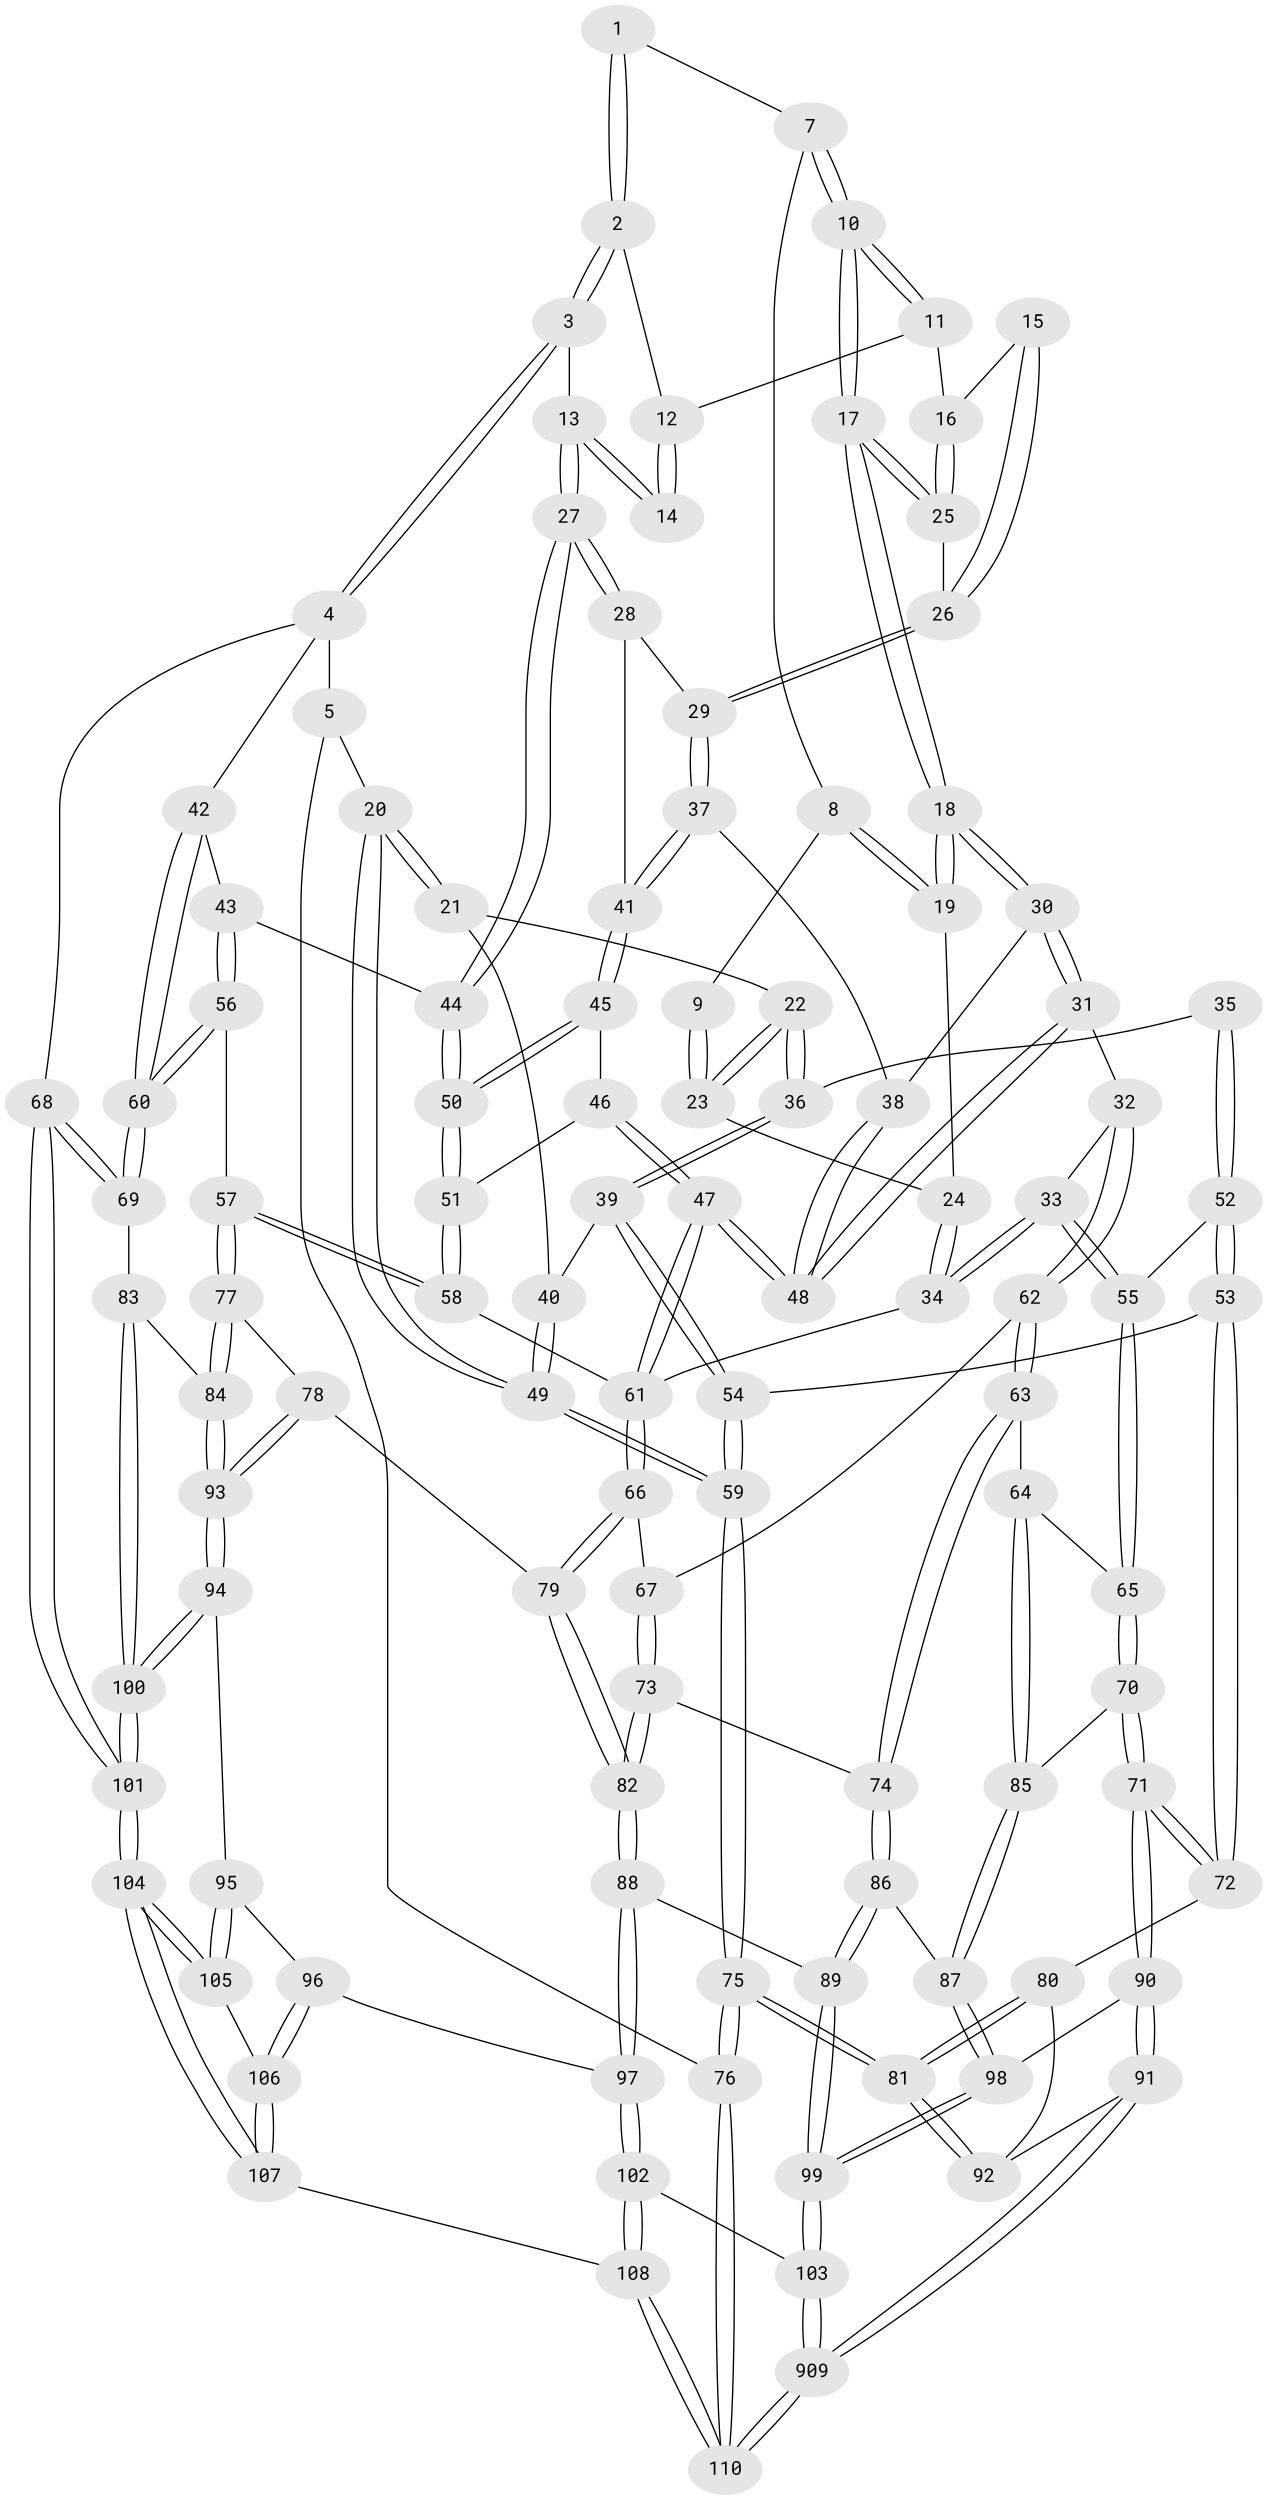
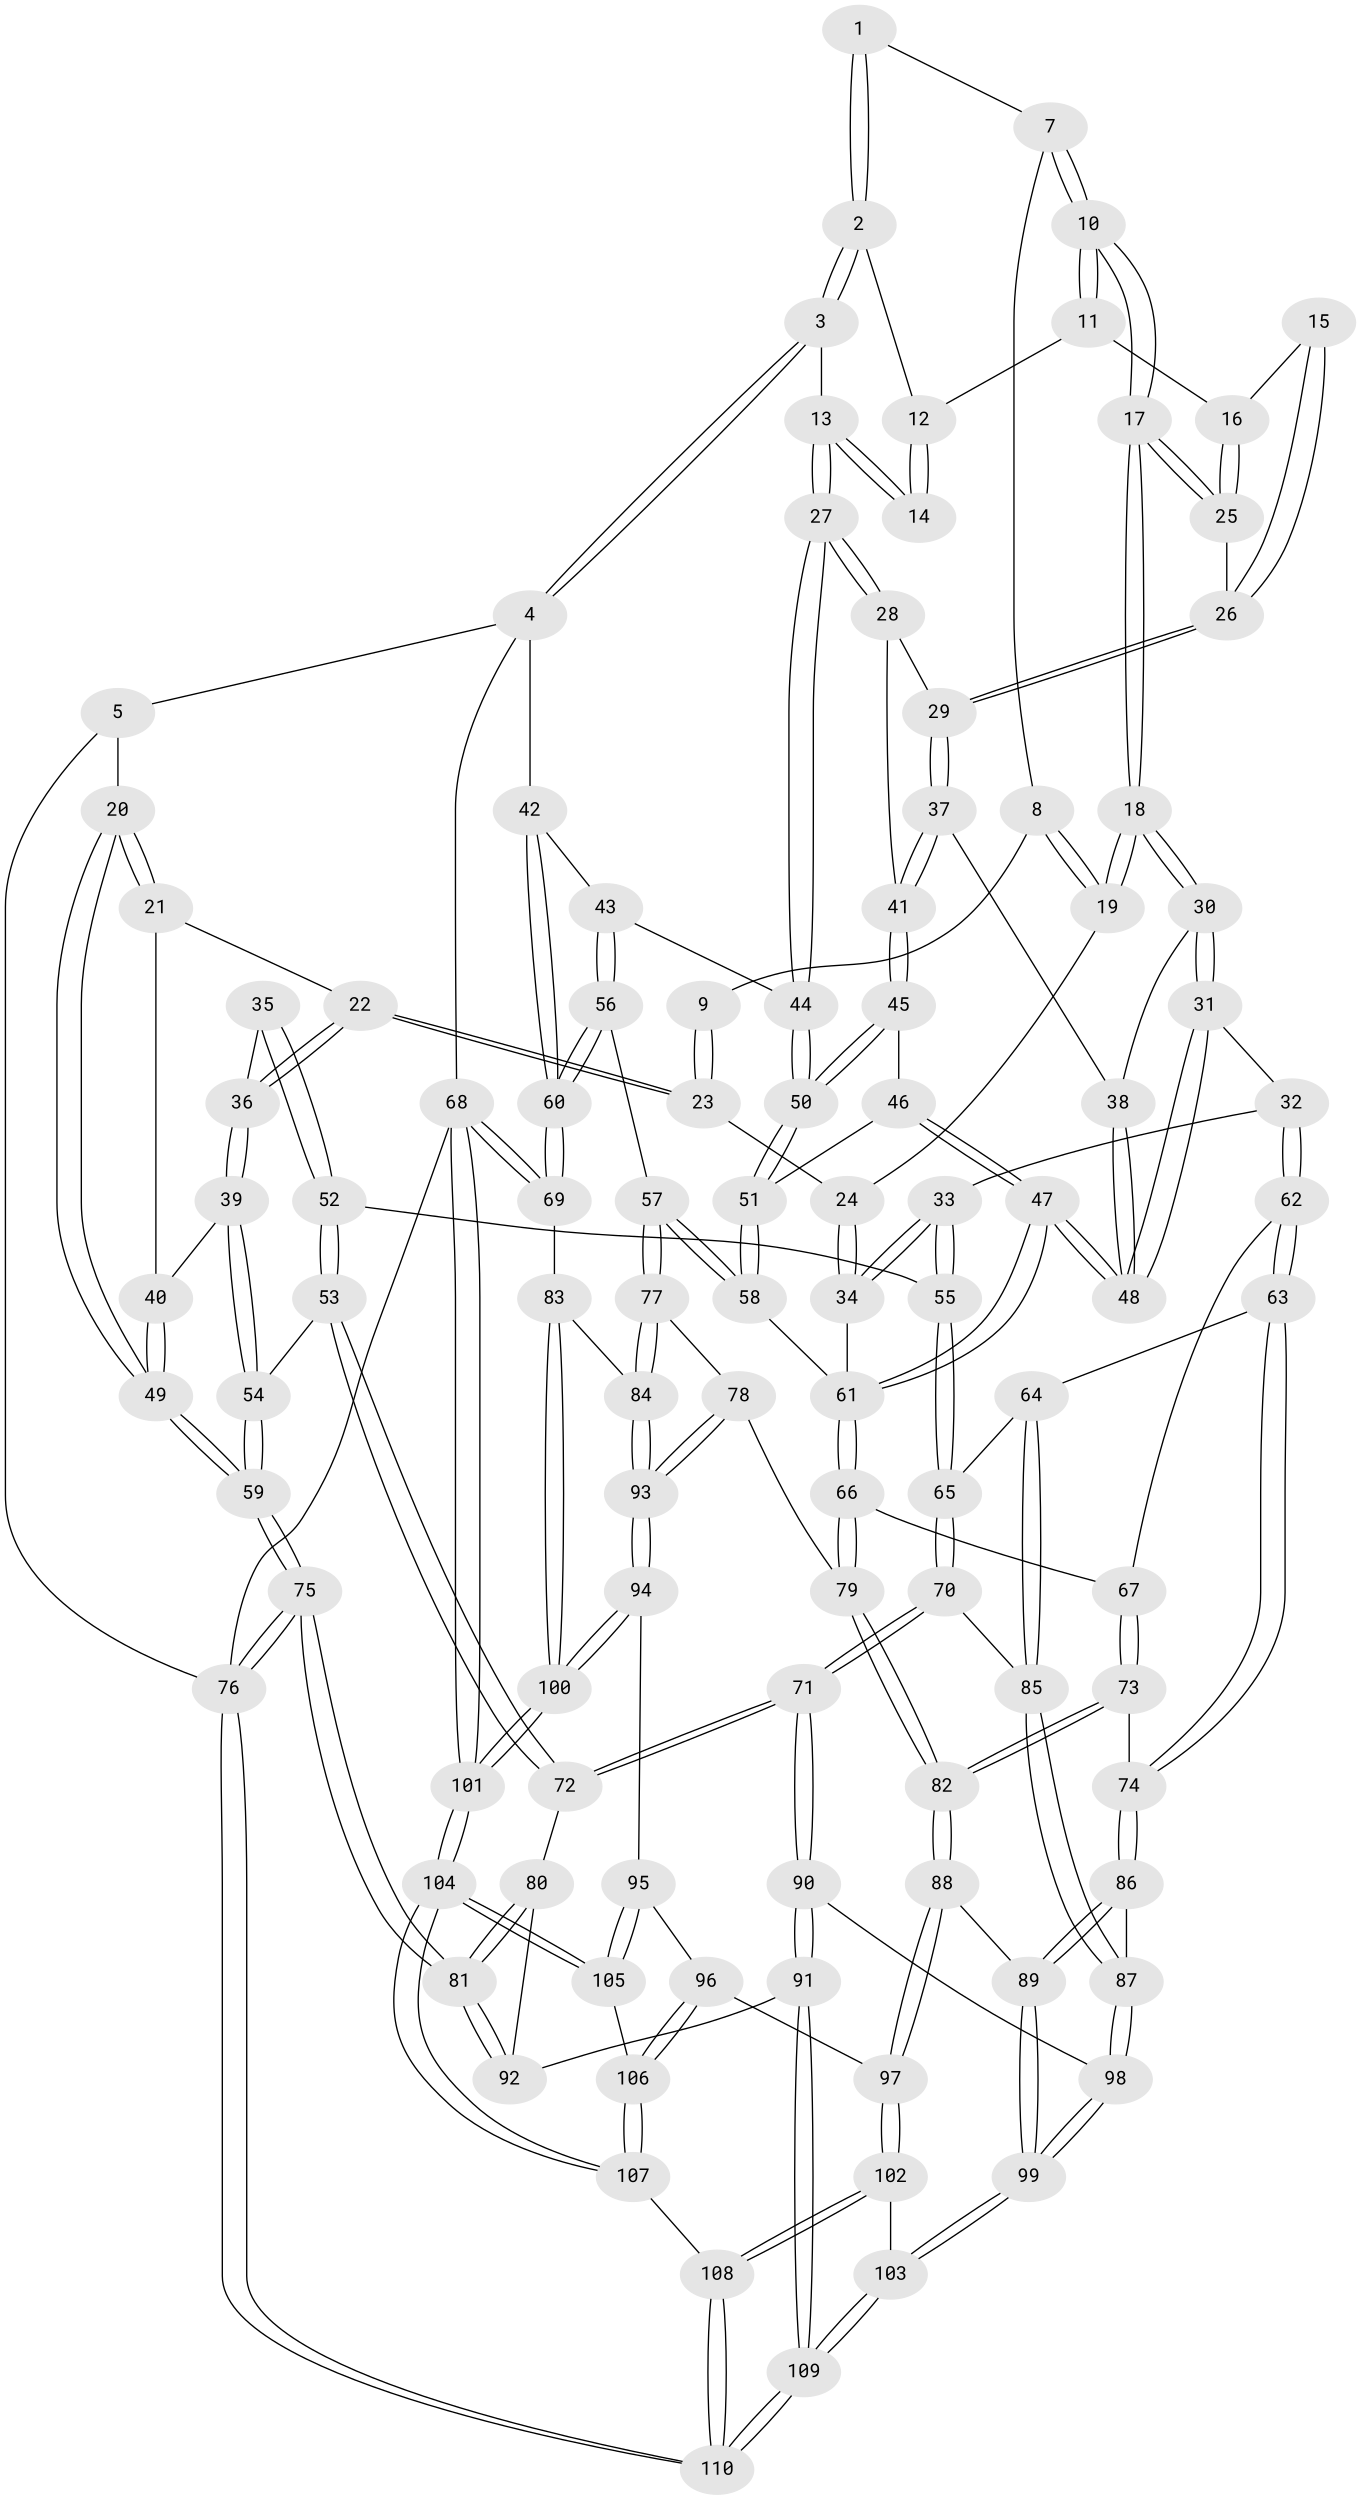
none -> (348, 1419)
(812, 2372) -> (804, 2372)
